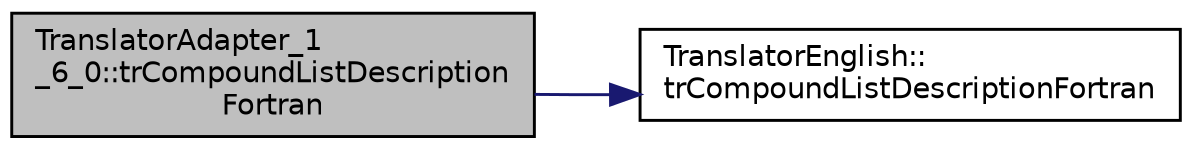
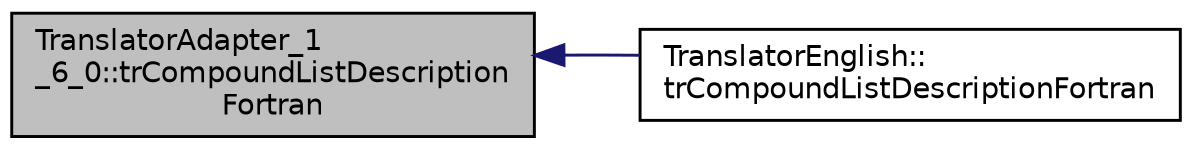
(572, 95) -> (602, 55)
